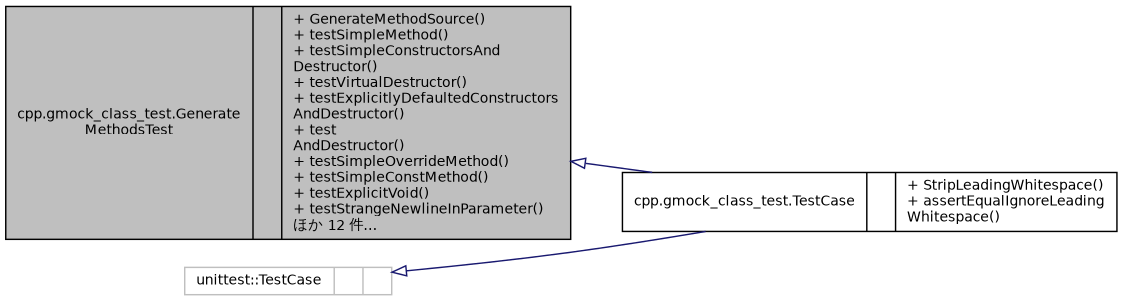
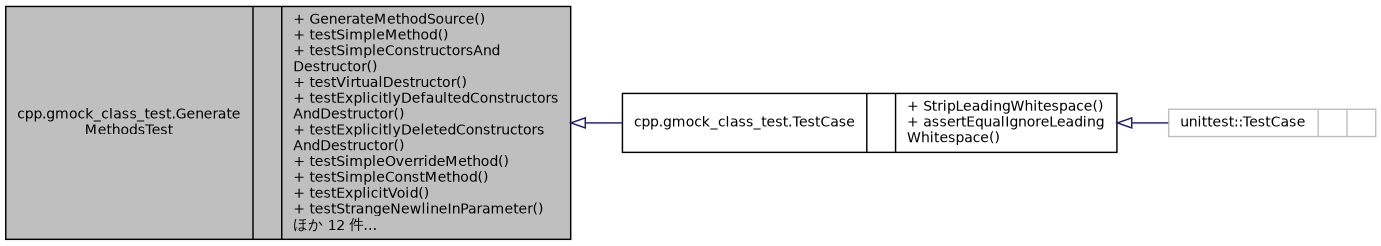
(316, 130) -> (419, 130)
(557, 254) -> (1150, 123)
